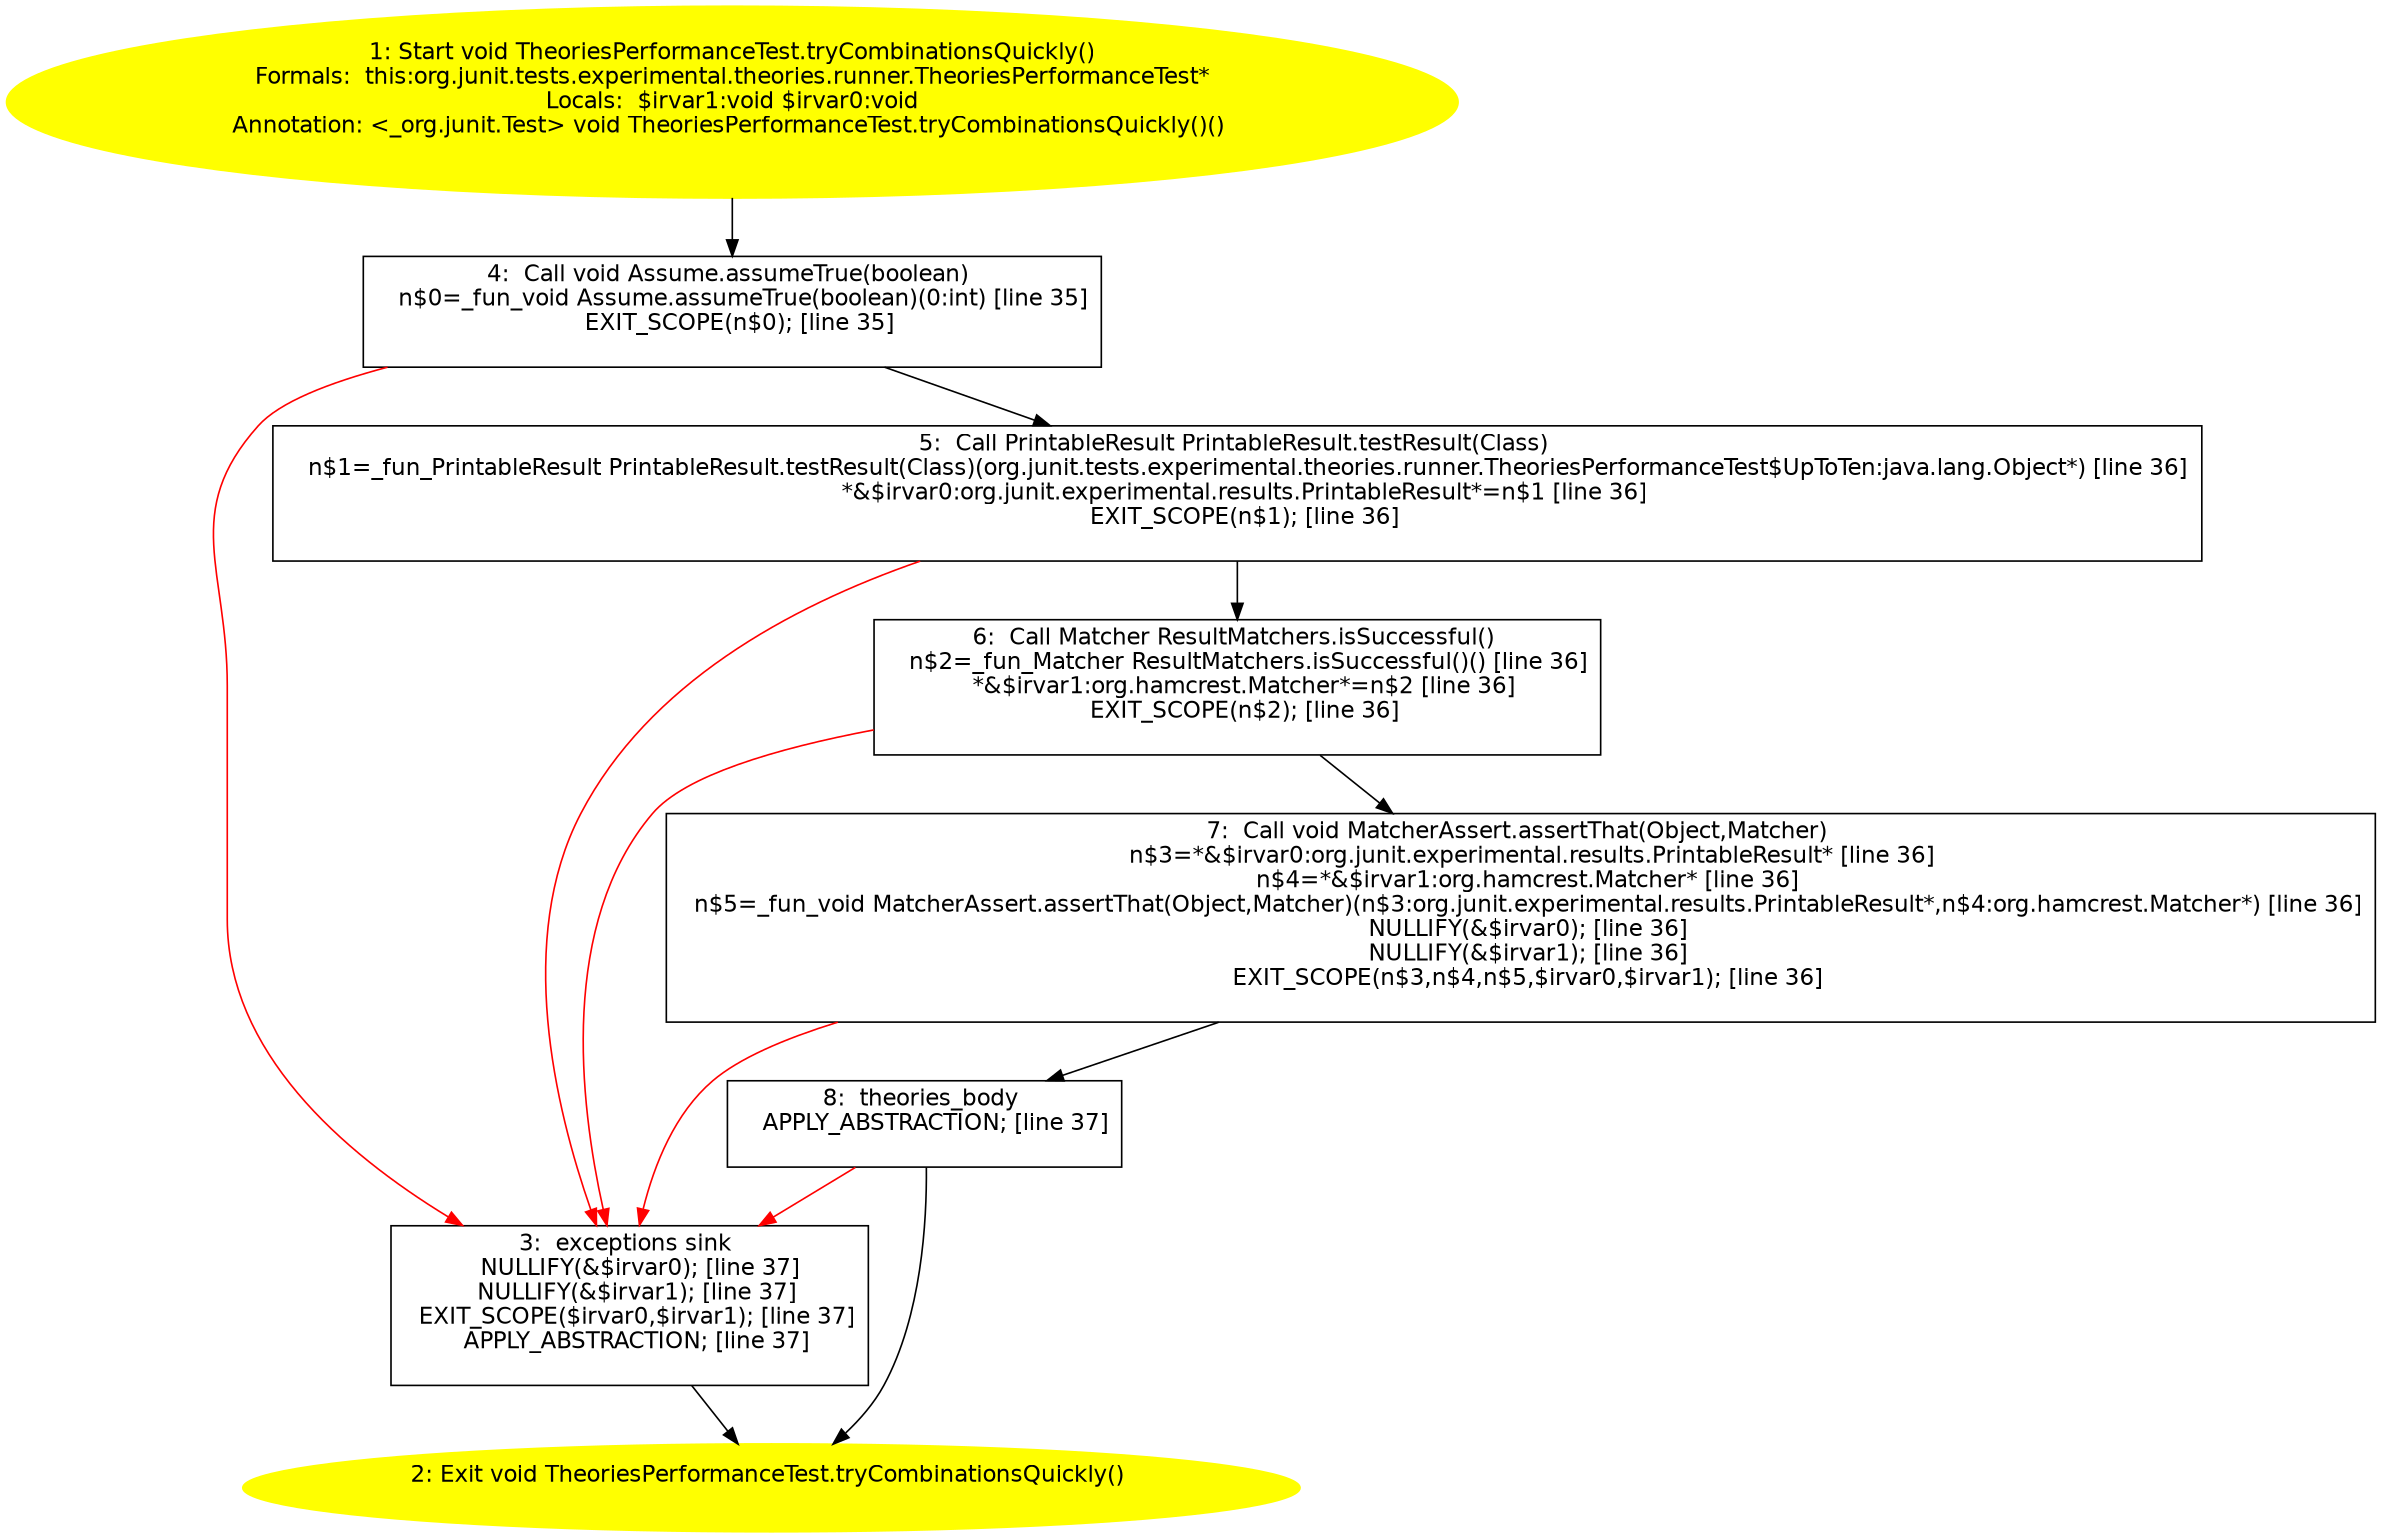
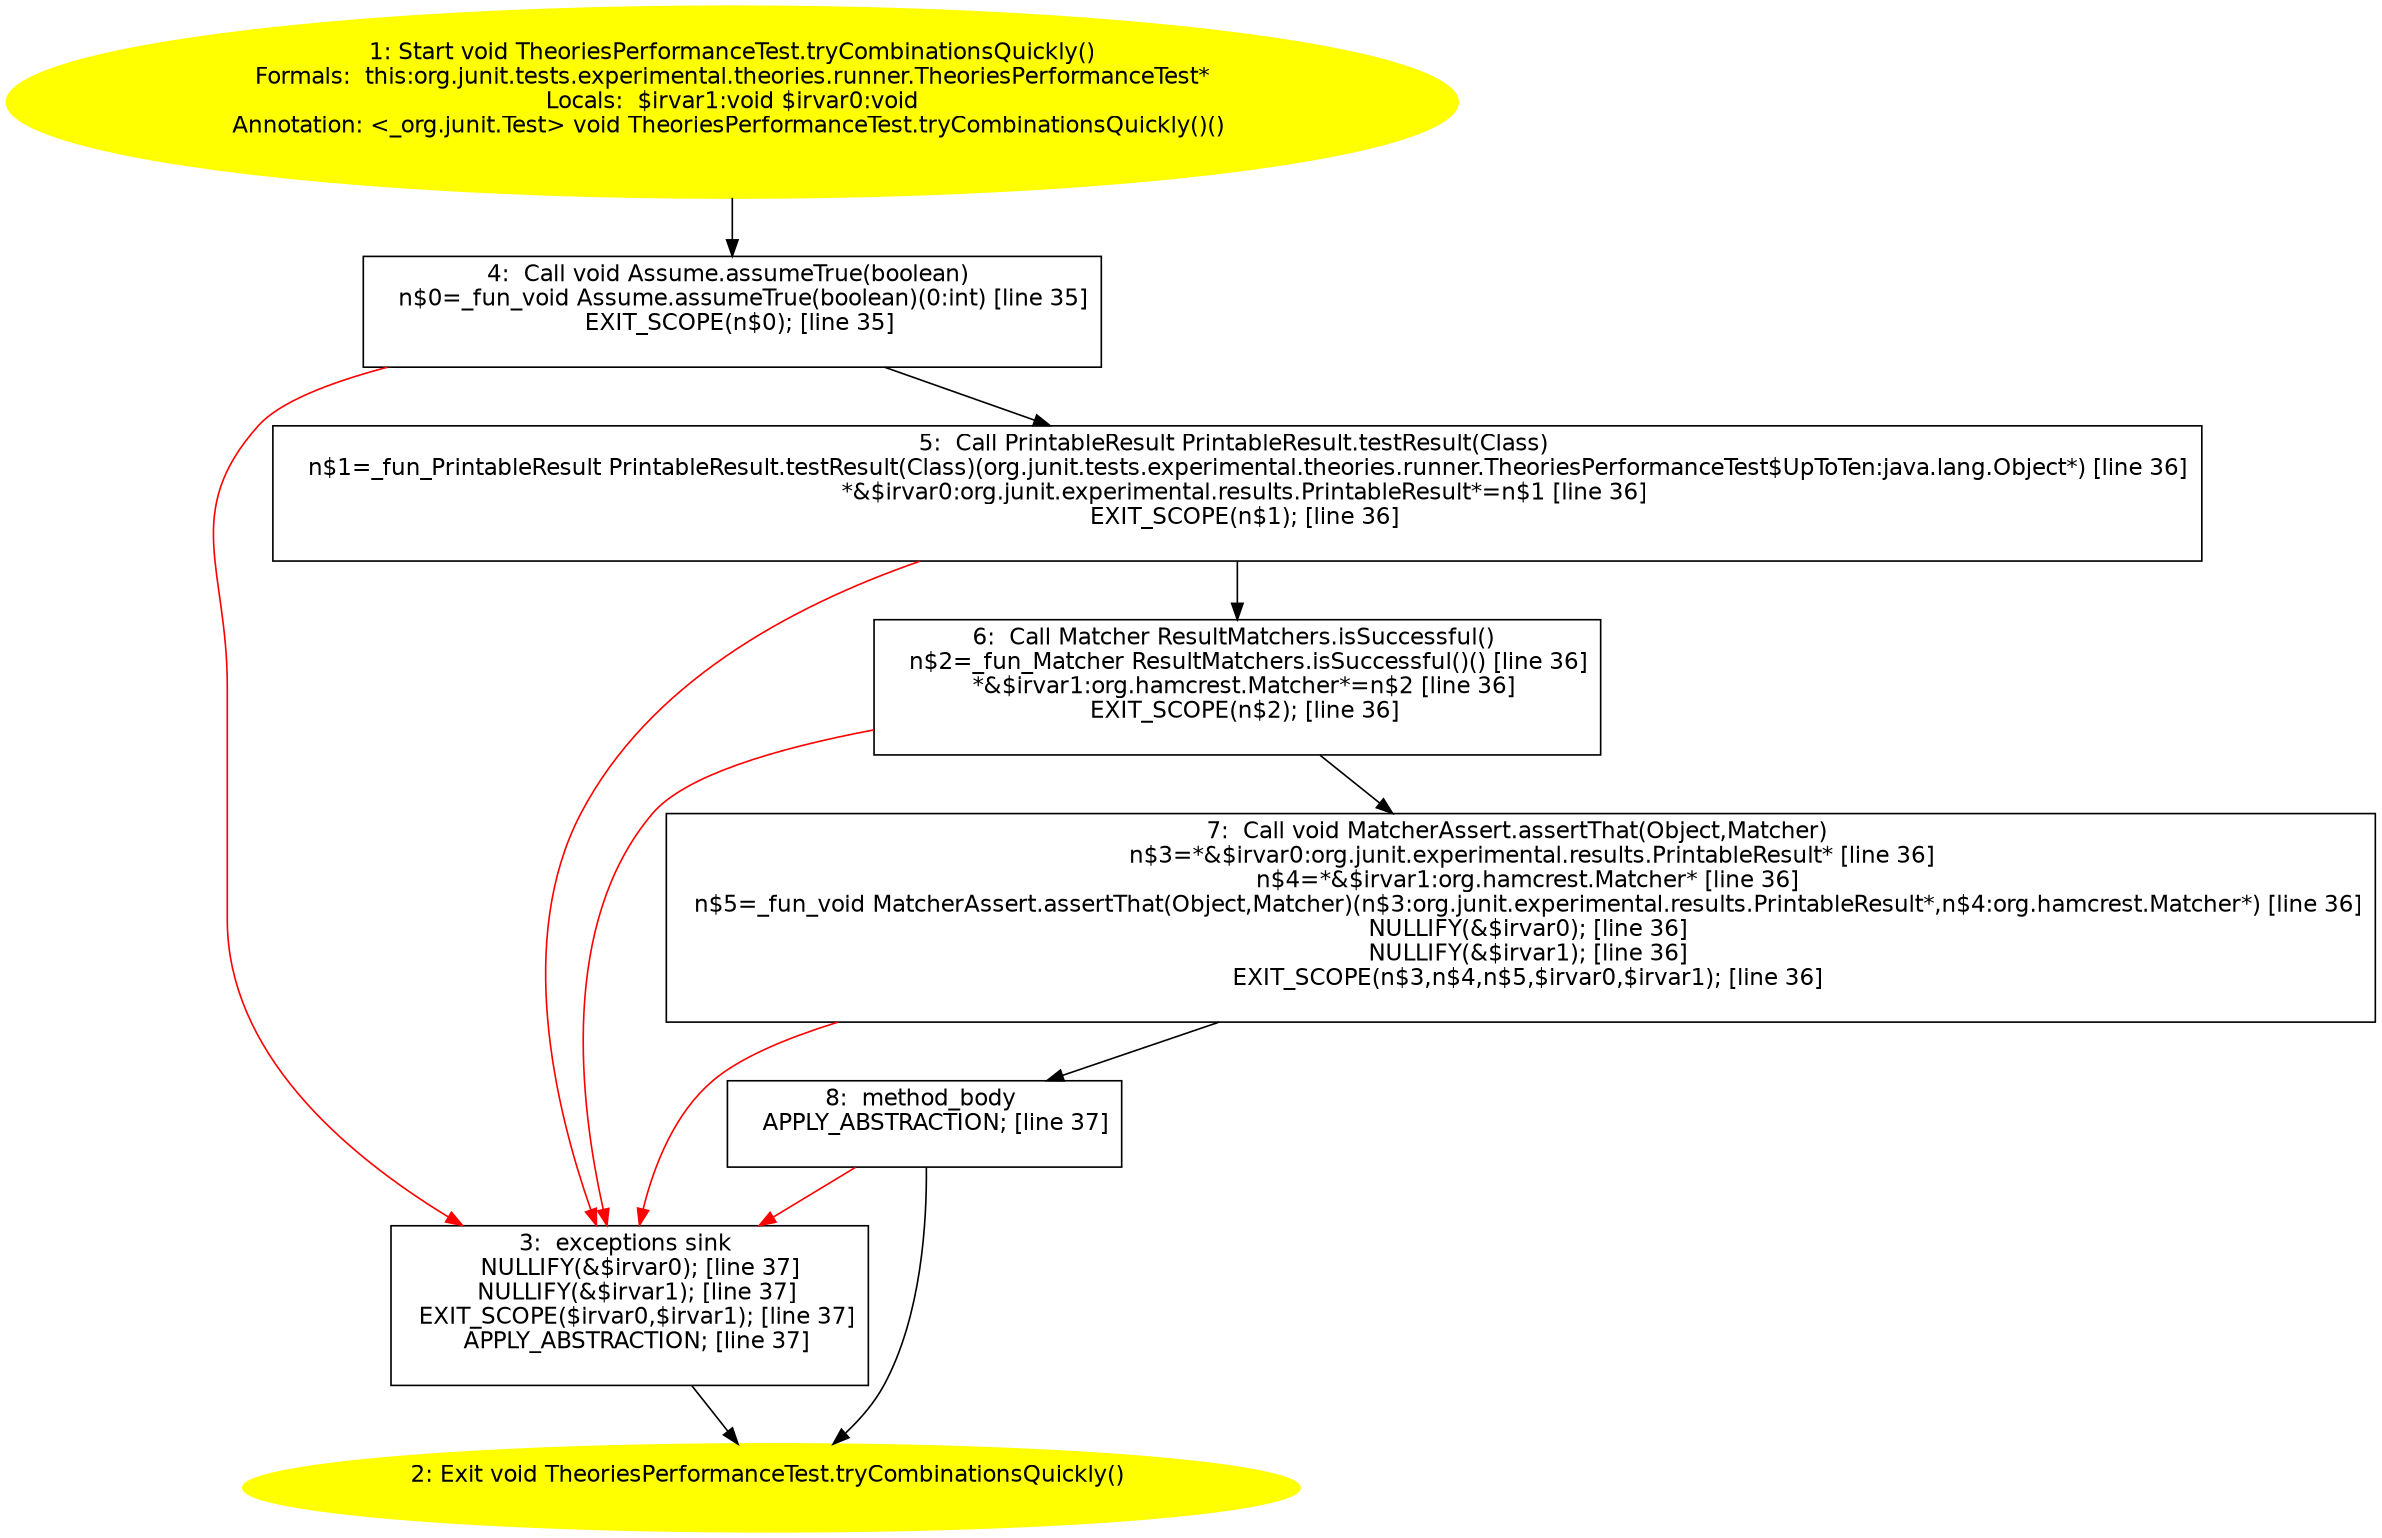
(925, 1124) -> (925, 1124)
